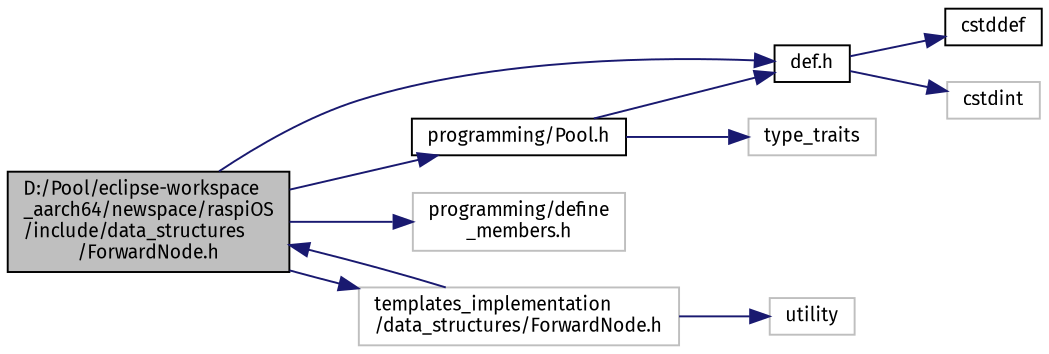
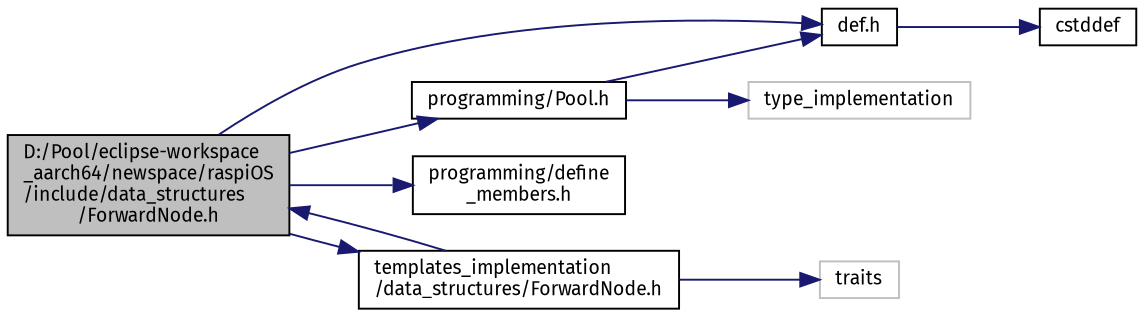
(994, 100) -> none
(812, 137) -> (859, 100)
(519, 222) -> (519, 185)
(519, 316) -> (519, 280)
(812, 316) -> (859, 280)
